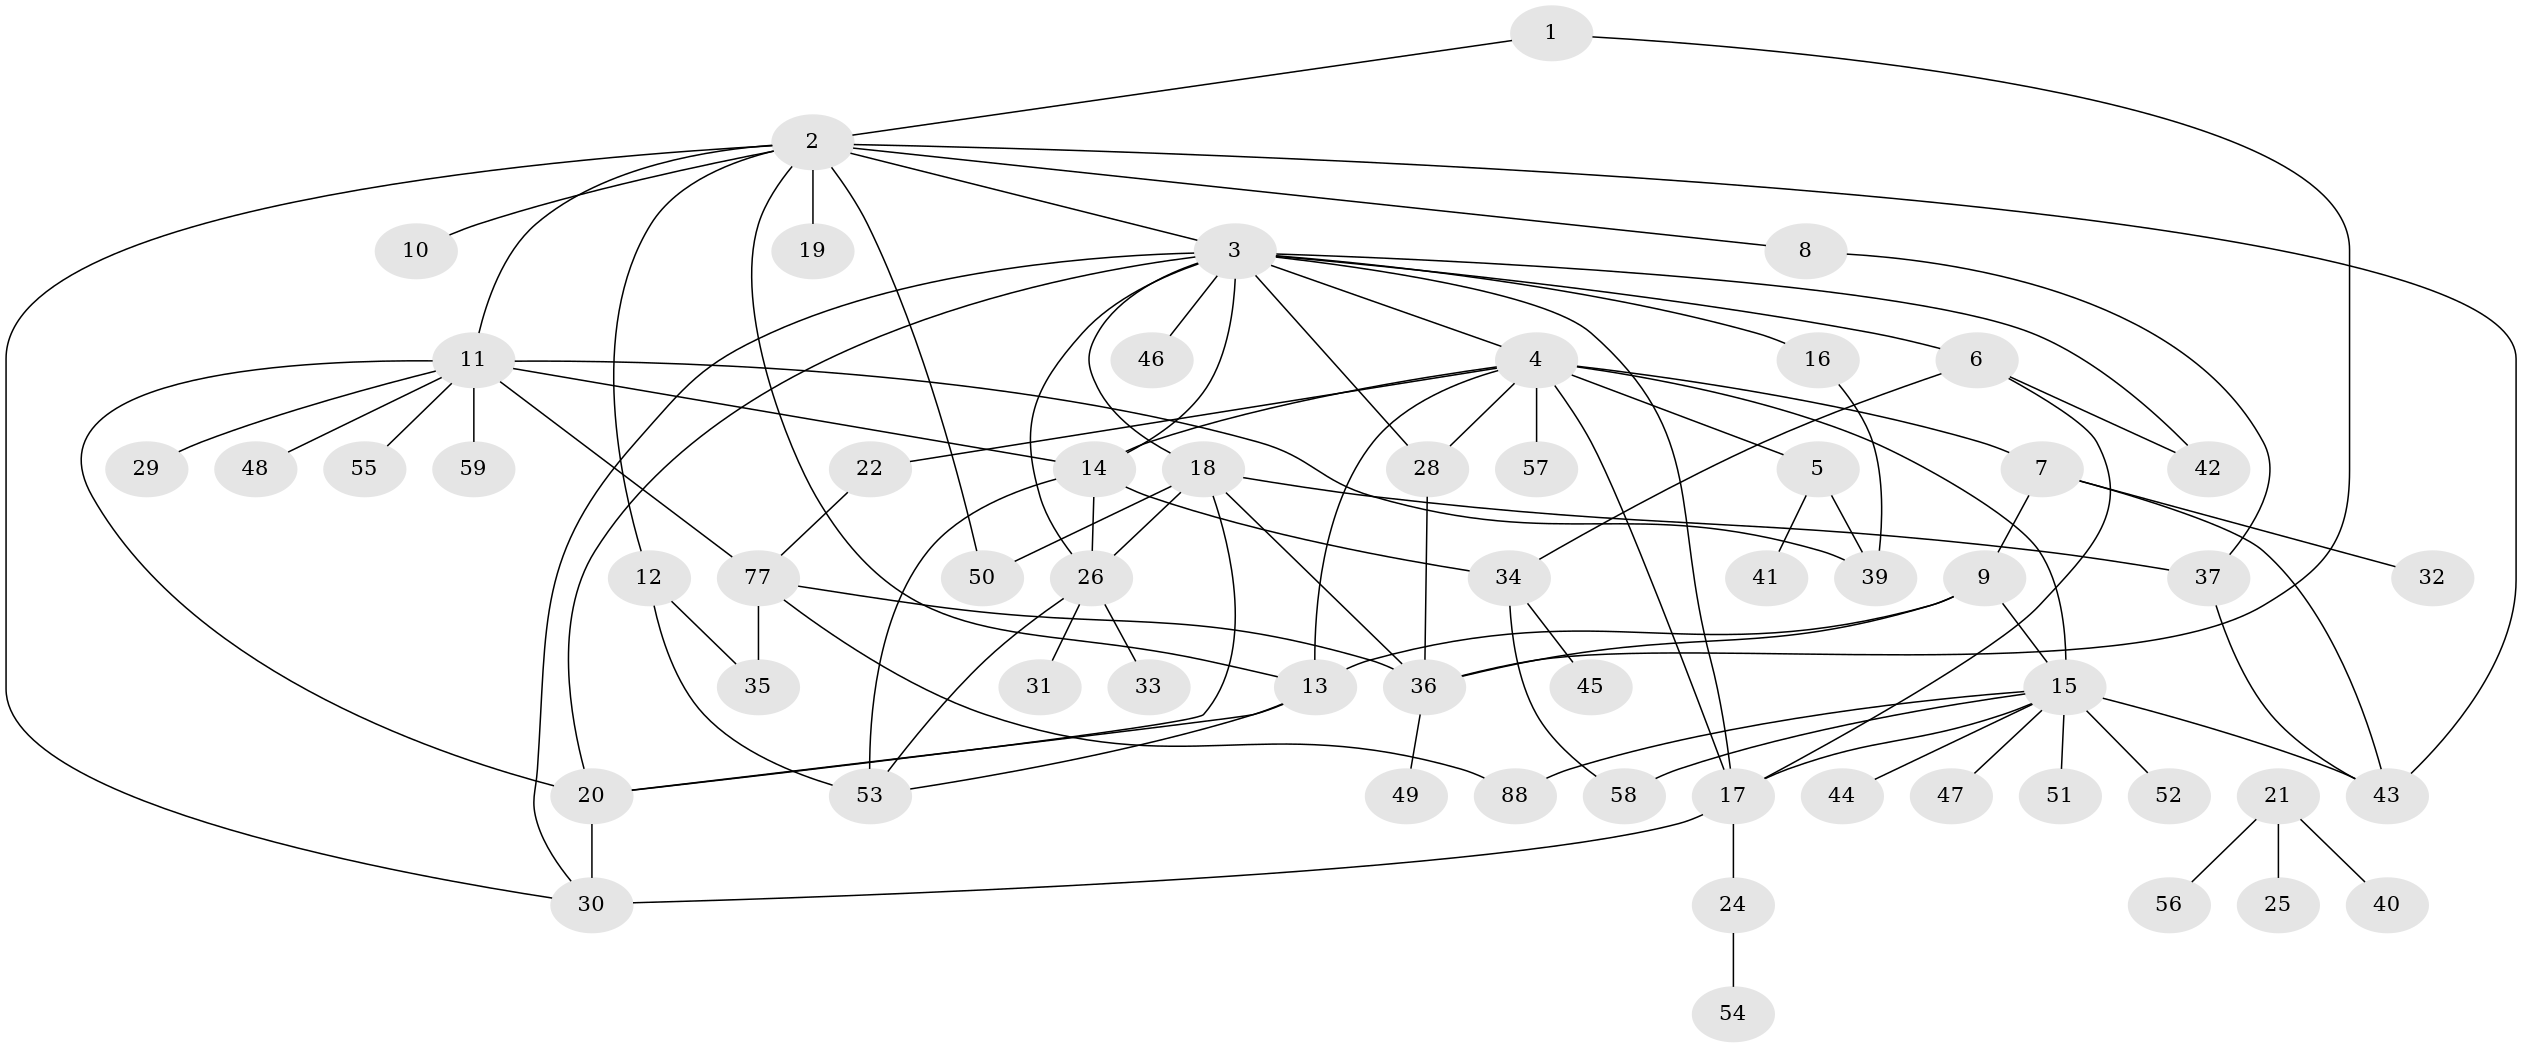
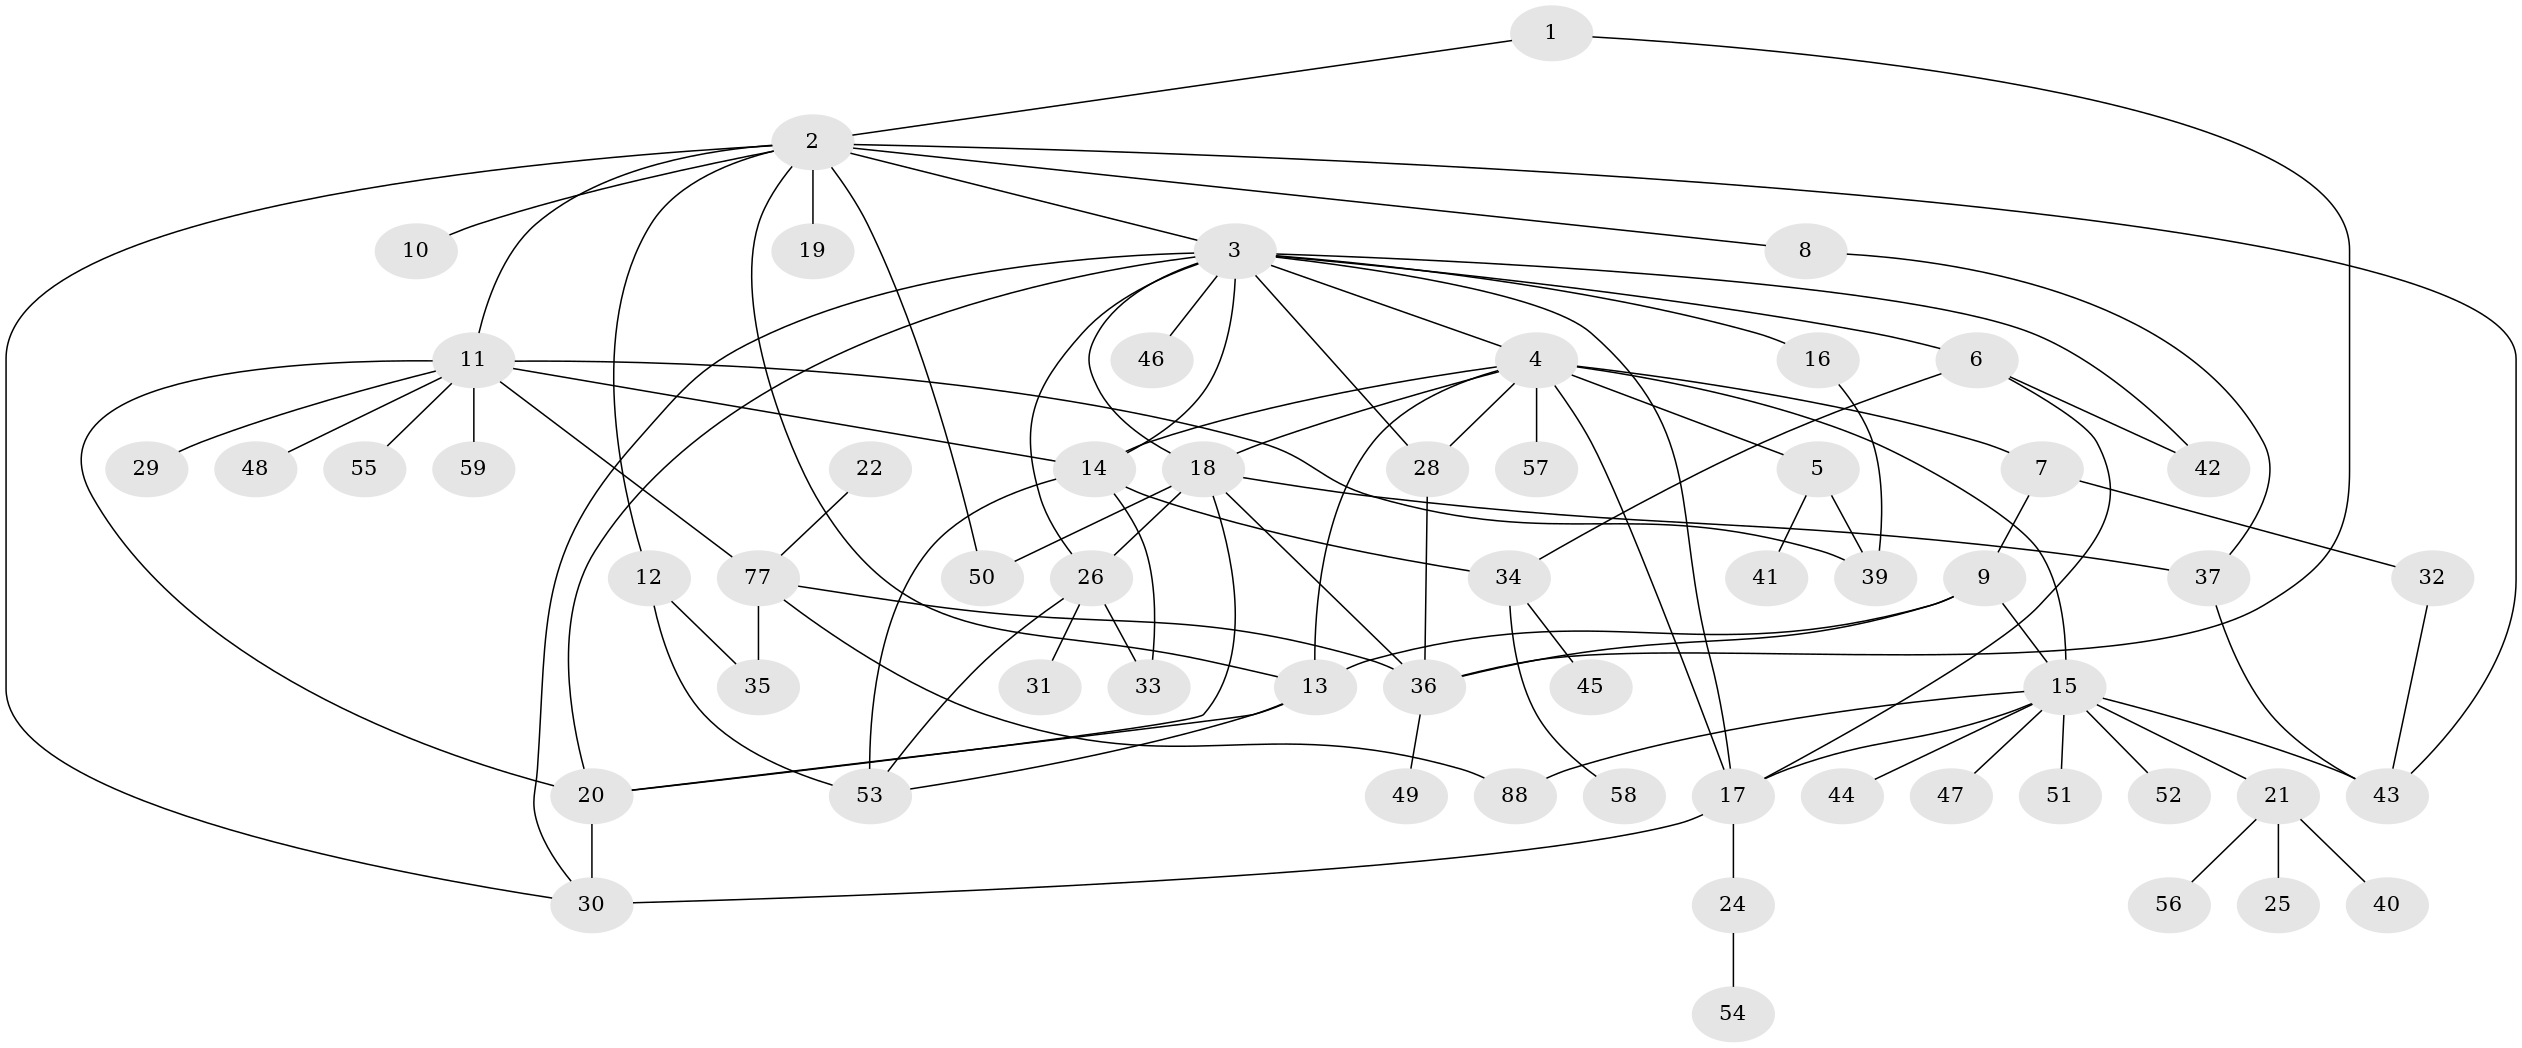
(1203, 415) -> (1360, 411)
(1093, 513) -> (1151, 572)
(2282, 570) -> (2410, 687)
(1838, 727) -> (2172, 742)
